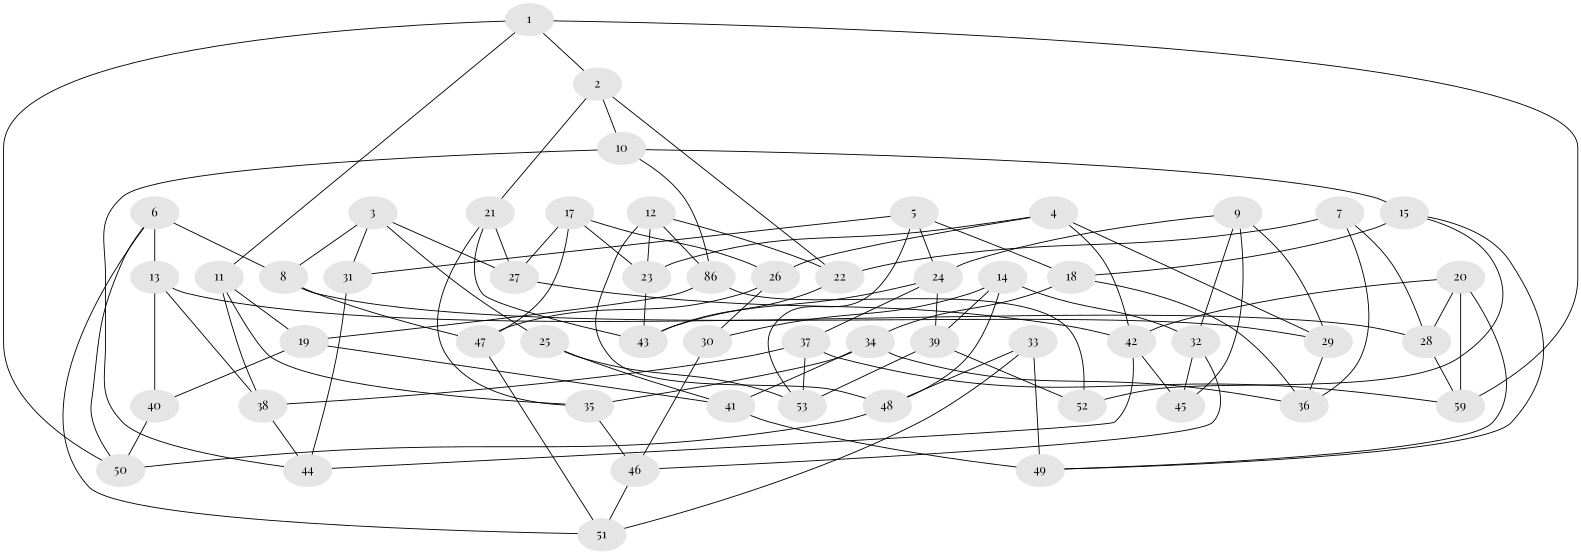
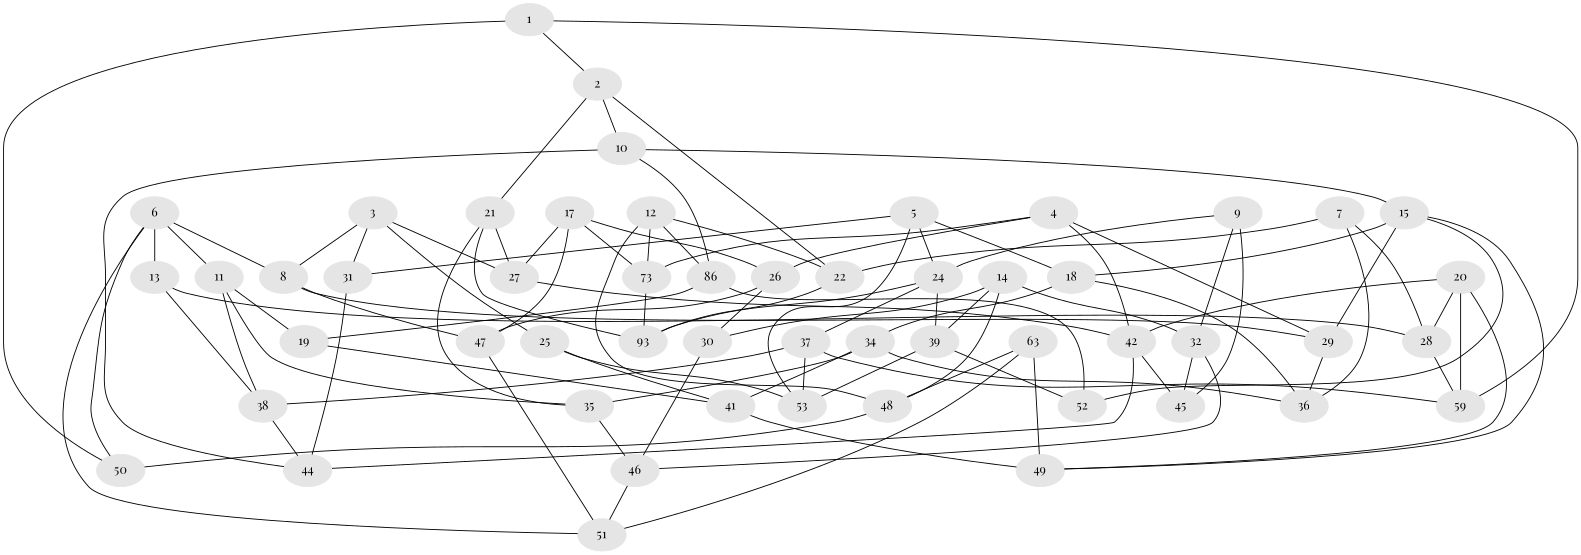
(374, 148) -> (187, 245)
(1295, 271) -> (1369, 272)
(647, 277) -> (647, 277)
(643, 342) -> (643, 342)
(1033, 342) -> (1033, 342)
(155, 406) -> none
